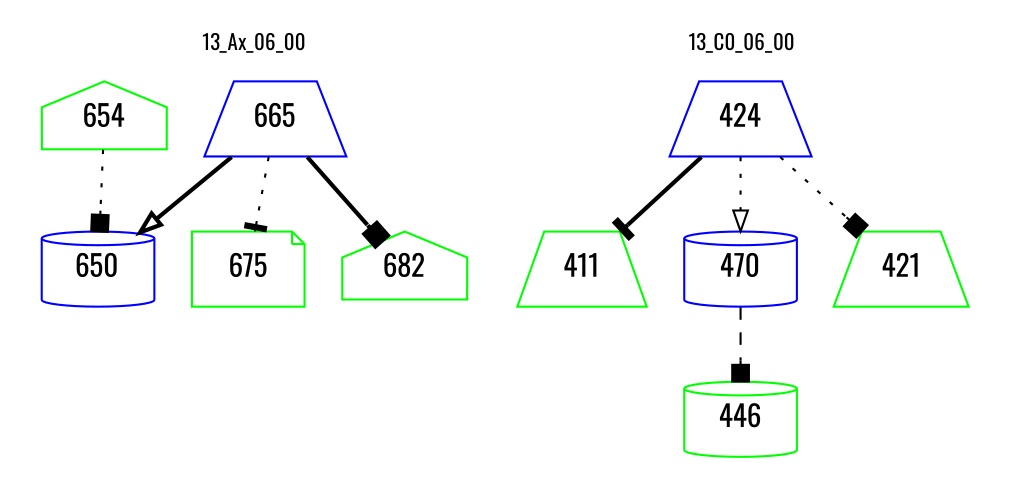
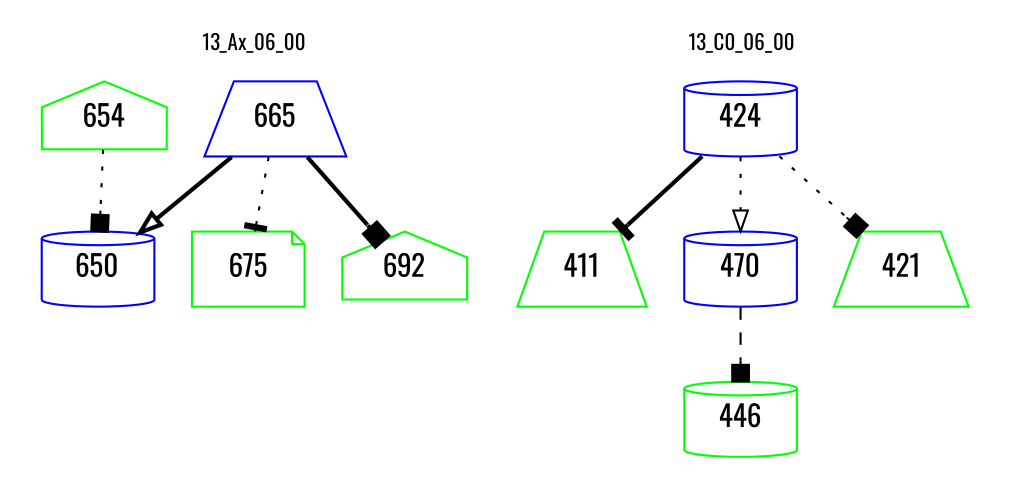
(741, 119) -> (741, 119)
(405, 269) -> (405, 269)
